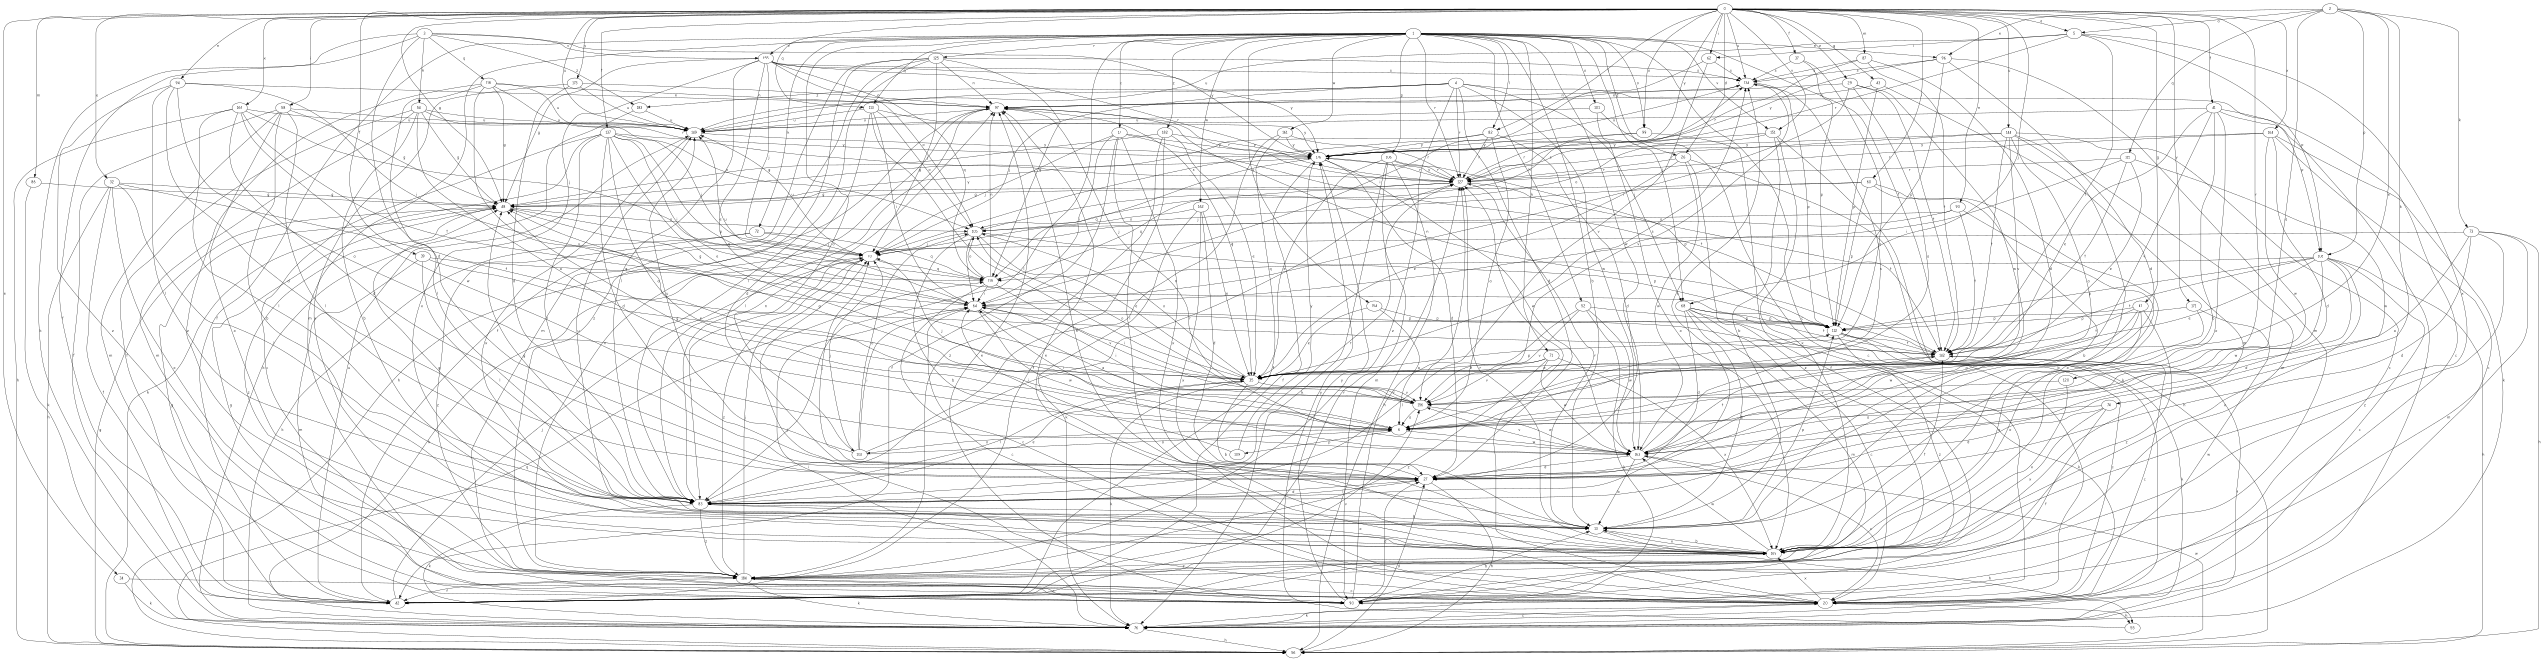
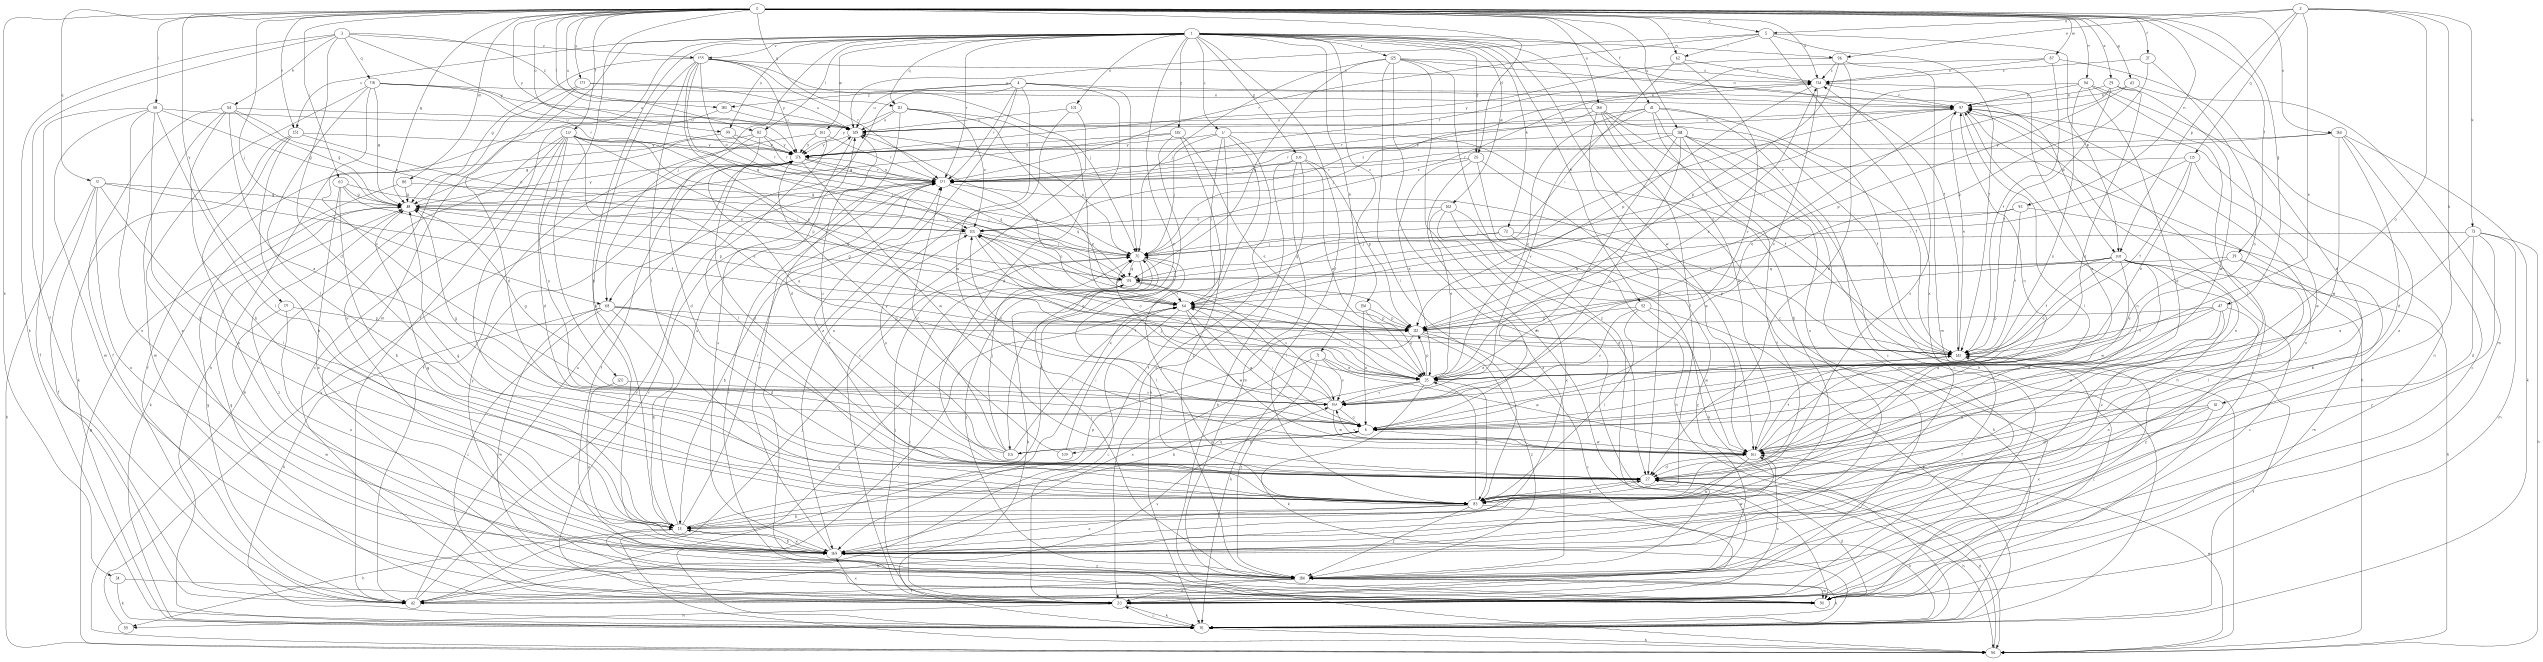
none -> (754, 193)
(1130, 547) -> (764, 556)
